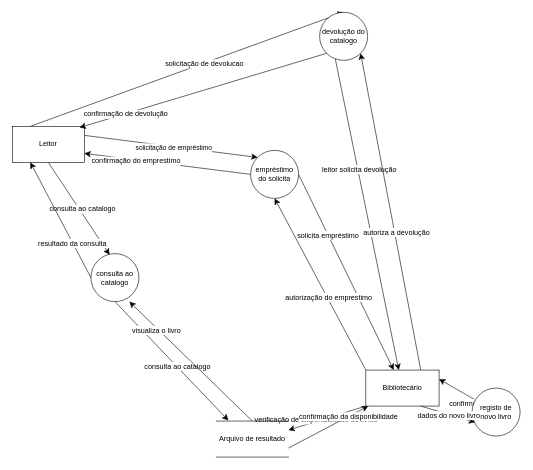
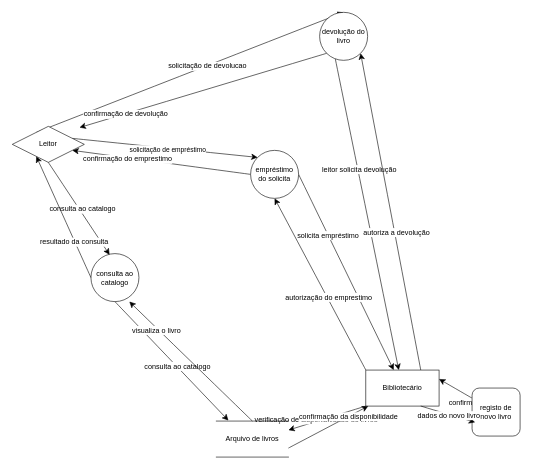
(344, 36) -> (344, 36)
(48, 144) -> (48, 144)
(496, 412) -> (496, 412)
(252, 439) -> (252, 439)
